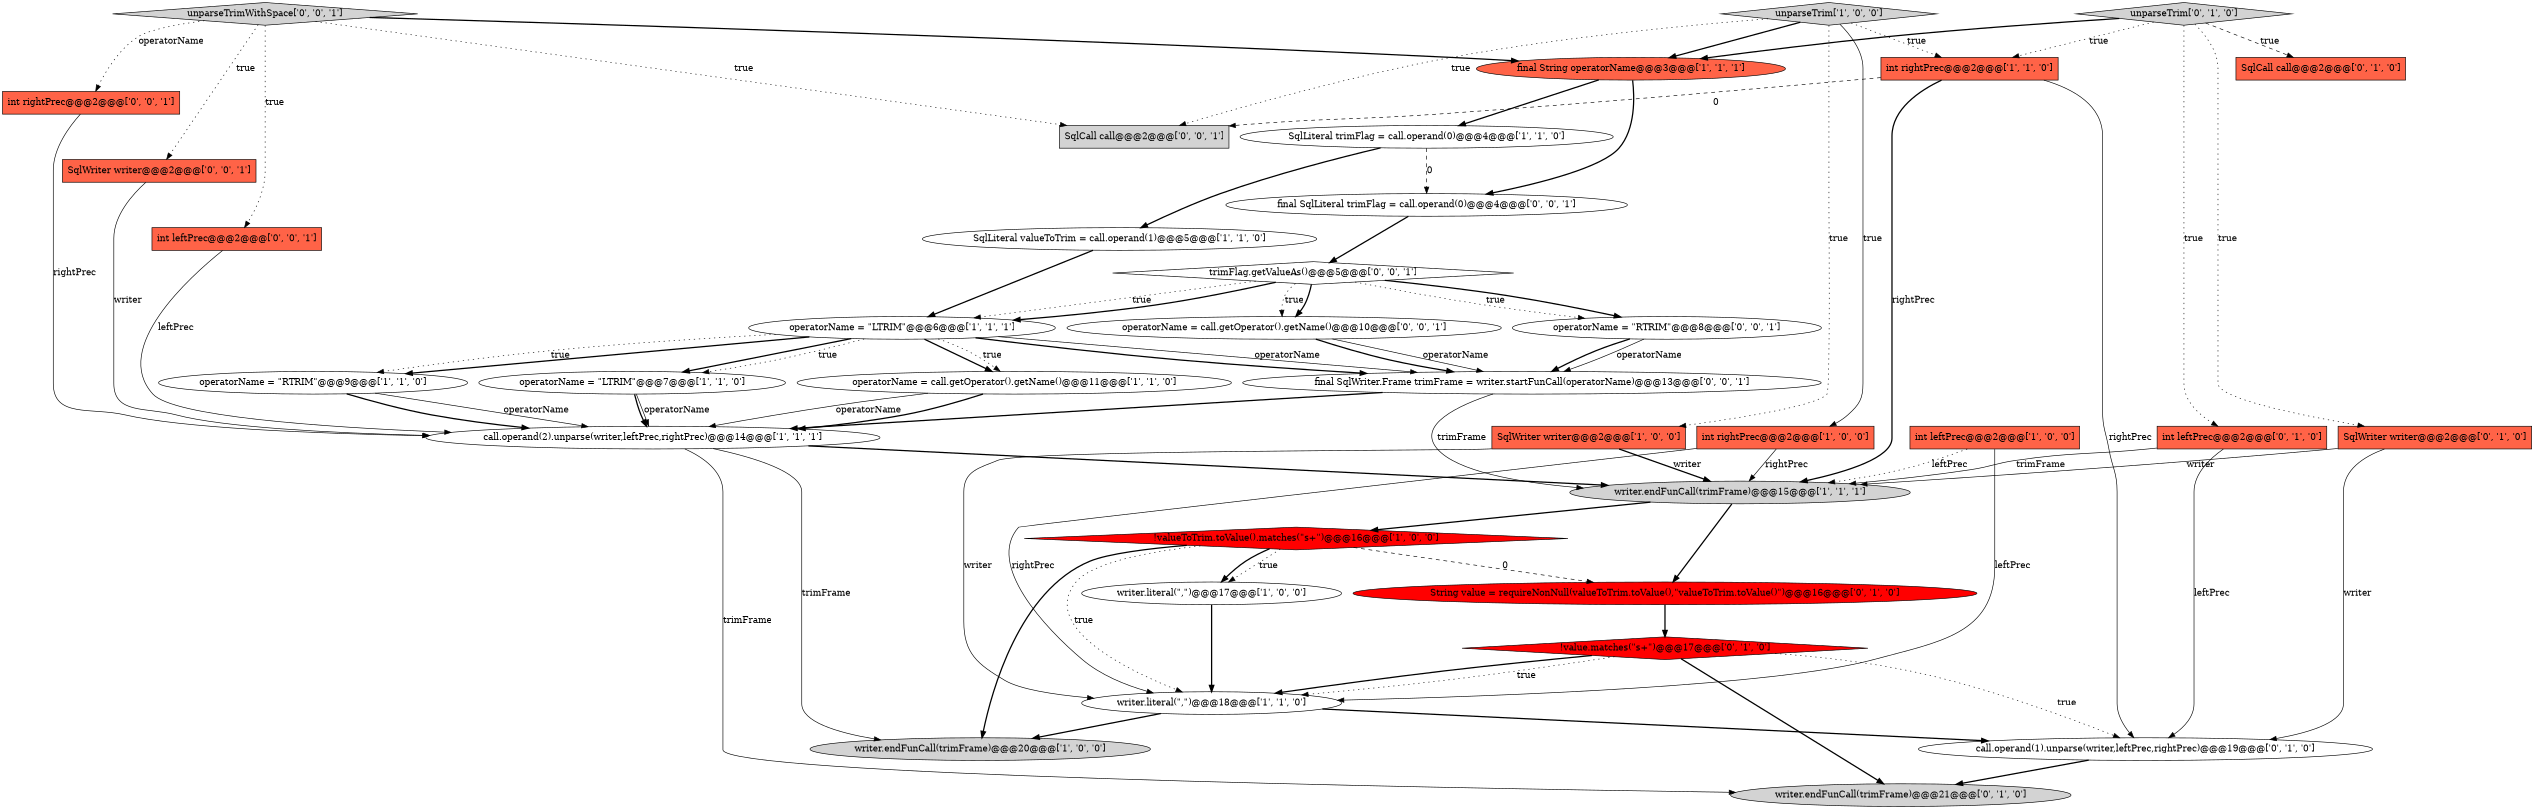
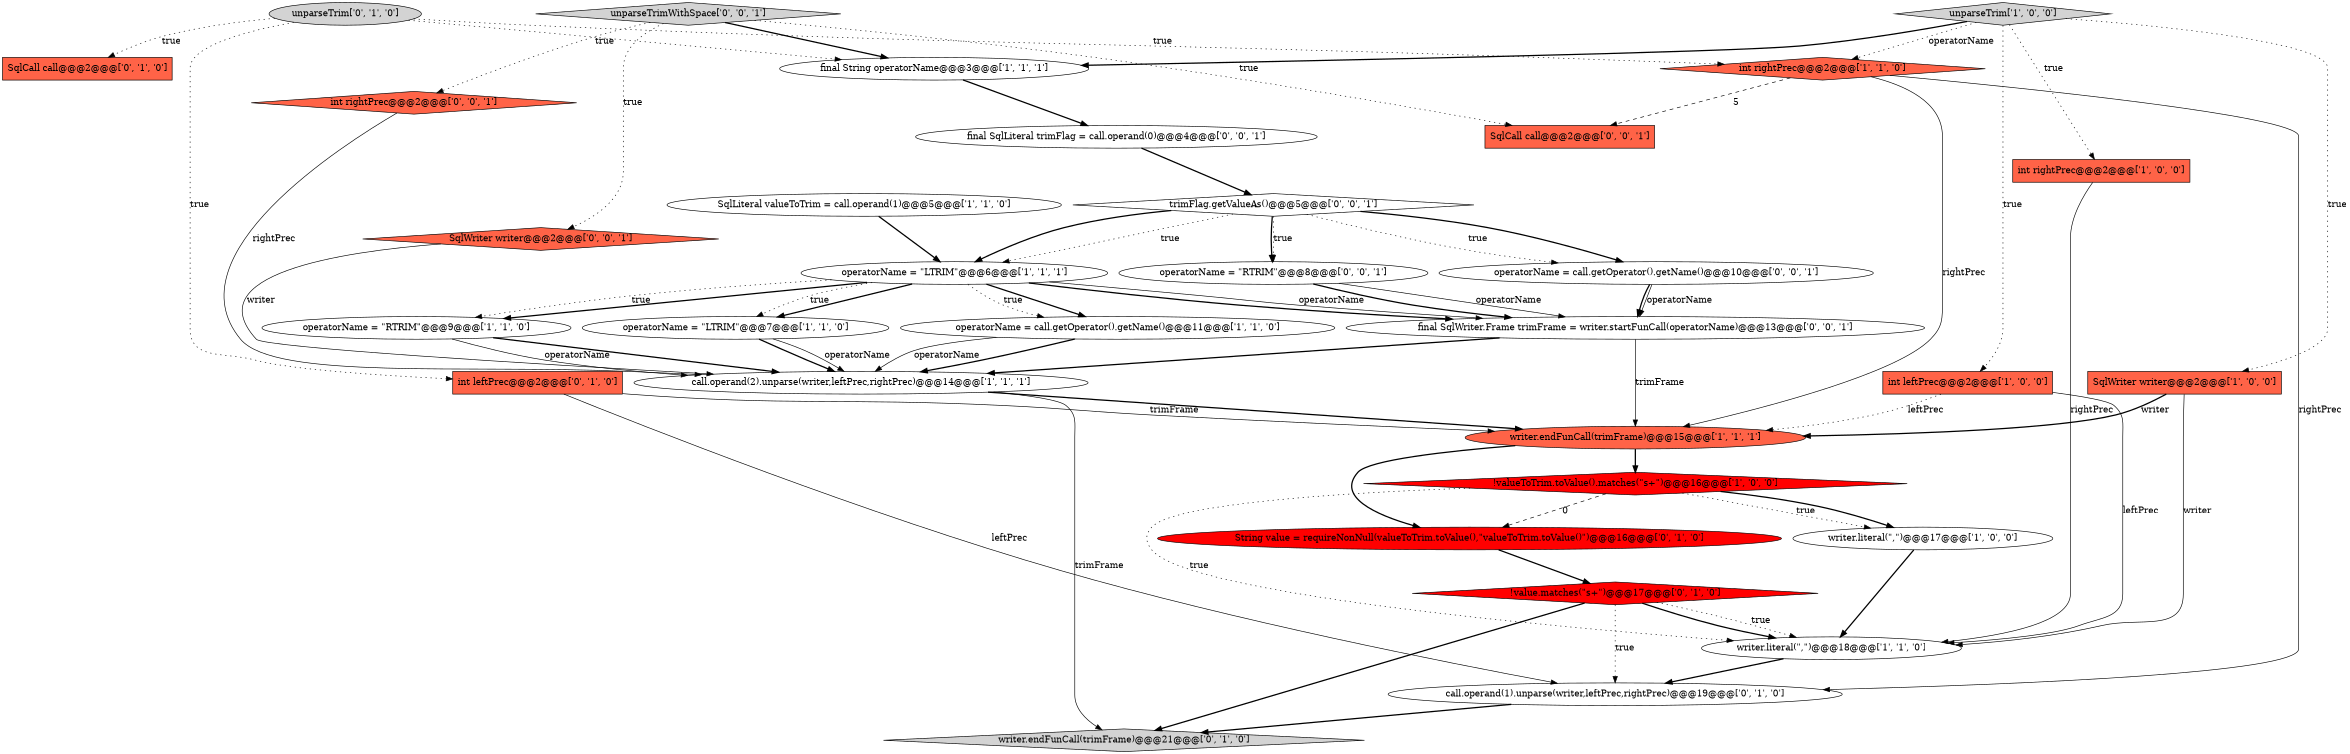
(2184, 14) -> (345, 14)
(1913, 34) -> (622, 40)
(2246, 39) -> (193, 30)
(171, 41) -> (605, 41)
(1917, 41) -> (1961, 41)
(1474, 54) -> (2003, 199)
(1631, 69) -> (934, 69)
(1970, 69) -> (1823, 69)
(91, 103) -> (414, 103)
(1716, 103) -> (1736, 103)
(1144, 137) -> (1570, 137)
(1427, 137) -> none
(159, 171) -> (541, 239)
(1863, 226) -> (2048, 86)
(237, 239) -> none
(1892, 297) -> (1942, 318)
(2435, 438) -> none
(1765, 463) -> none
(1740, 492) -> (1635, 438)
(980, 749) -> none
(1901, 795) -> (1124, 740)
